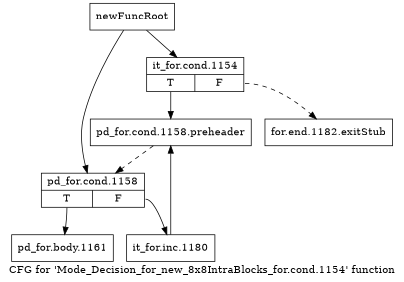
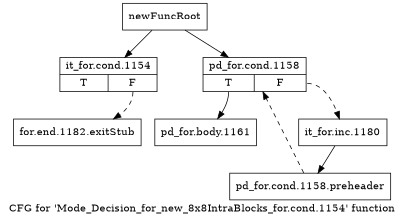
(171, 102) -> none
(157, 211) -> (326, 93)
